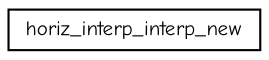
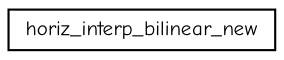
(134, 30) -> (142, 30)
